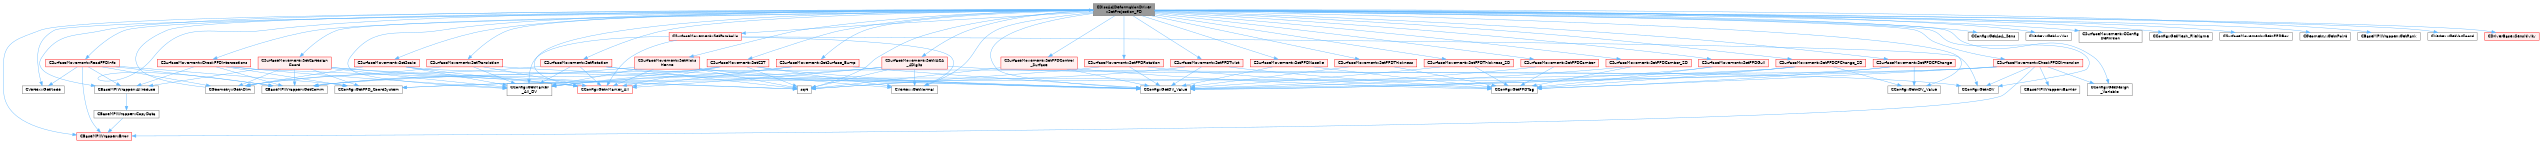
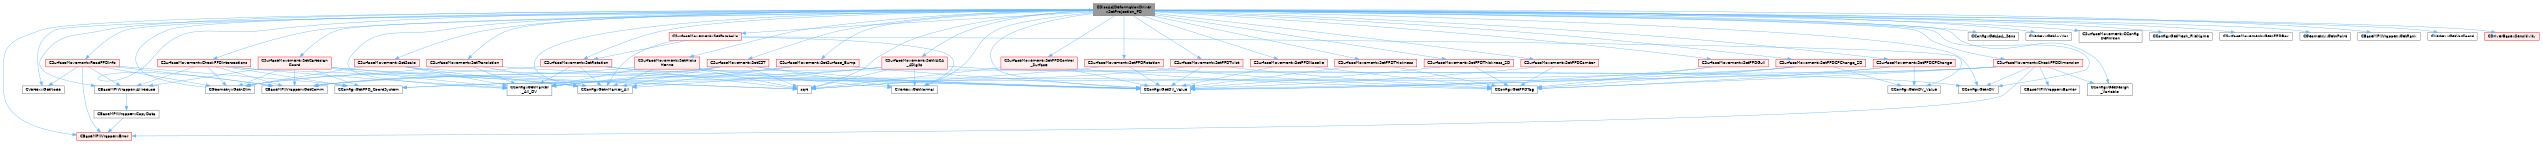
(589, 41) -> (636, 51)
(1649, 63) -> none
none -> (212, 71)
(605, 90) -> (605, 90)
